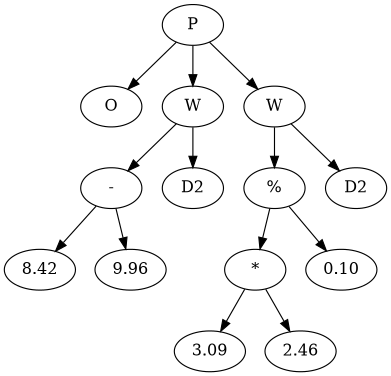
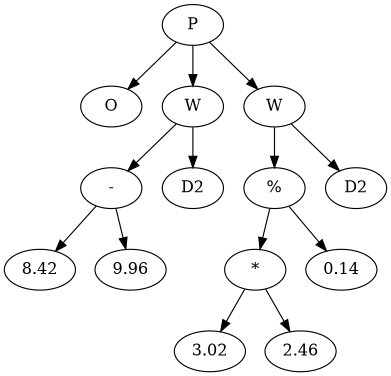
(341, 270) -> (341, 270)
(210, 351) -> (210, 351)
